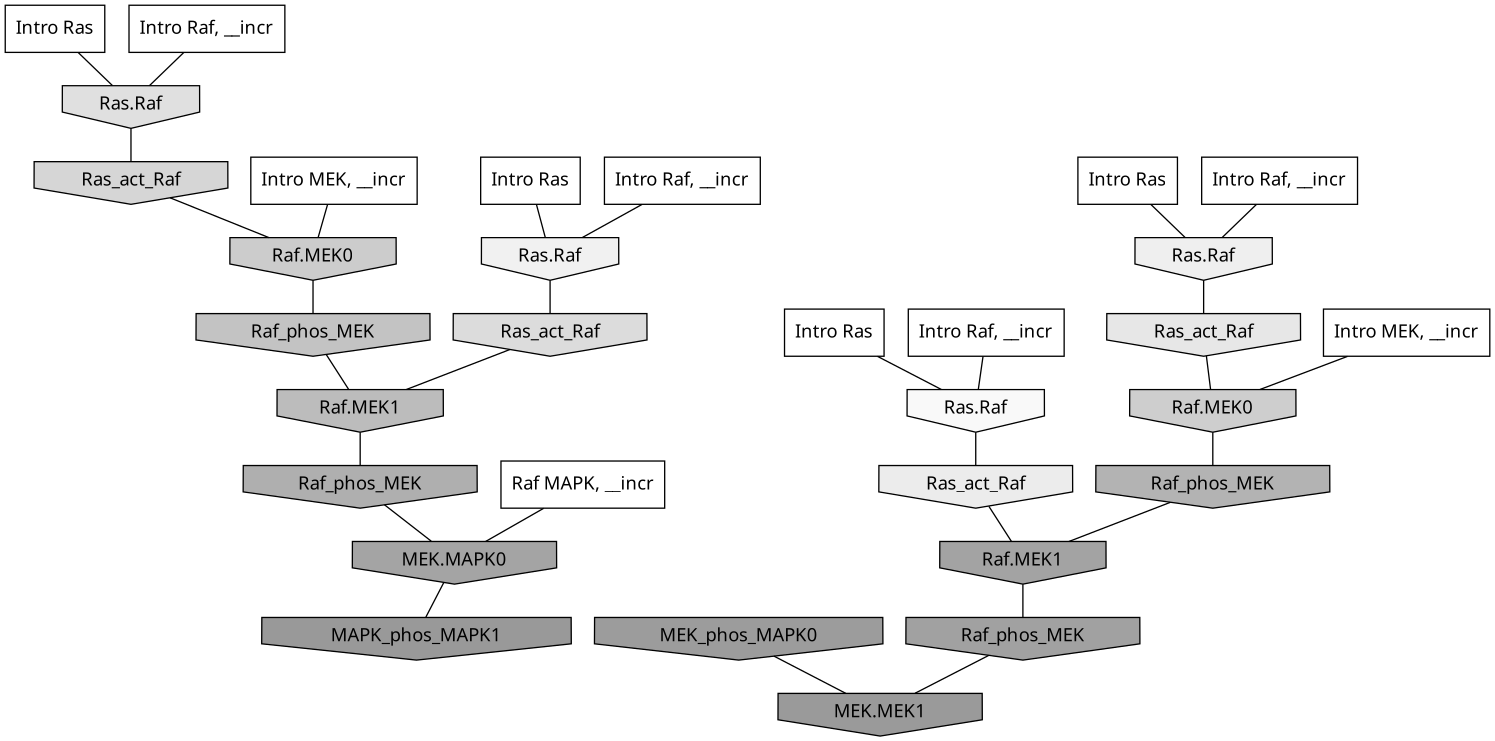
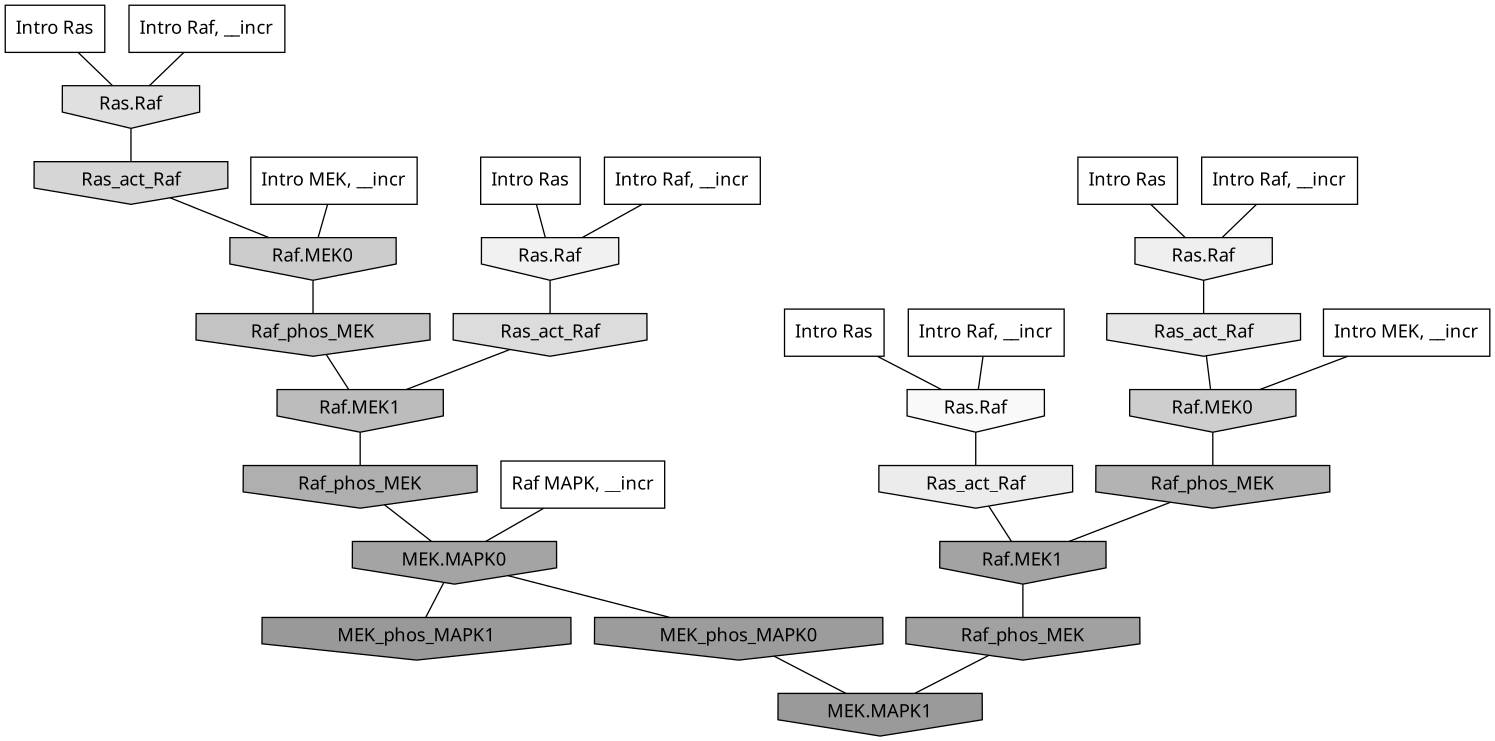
none -> (589, 596)
(416, 637) -> (416, 637)
(880, 712) -> (880, 712)
